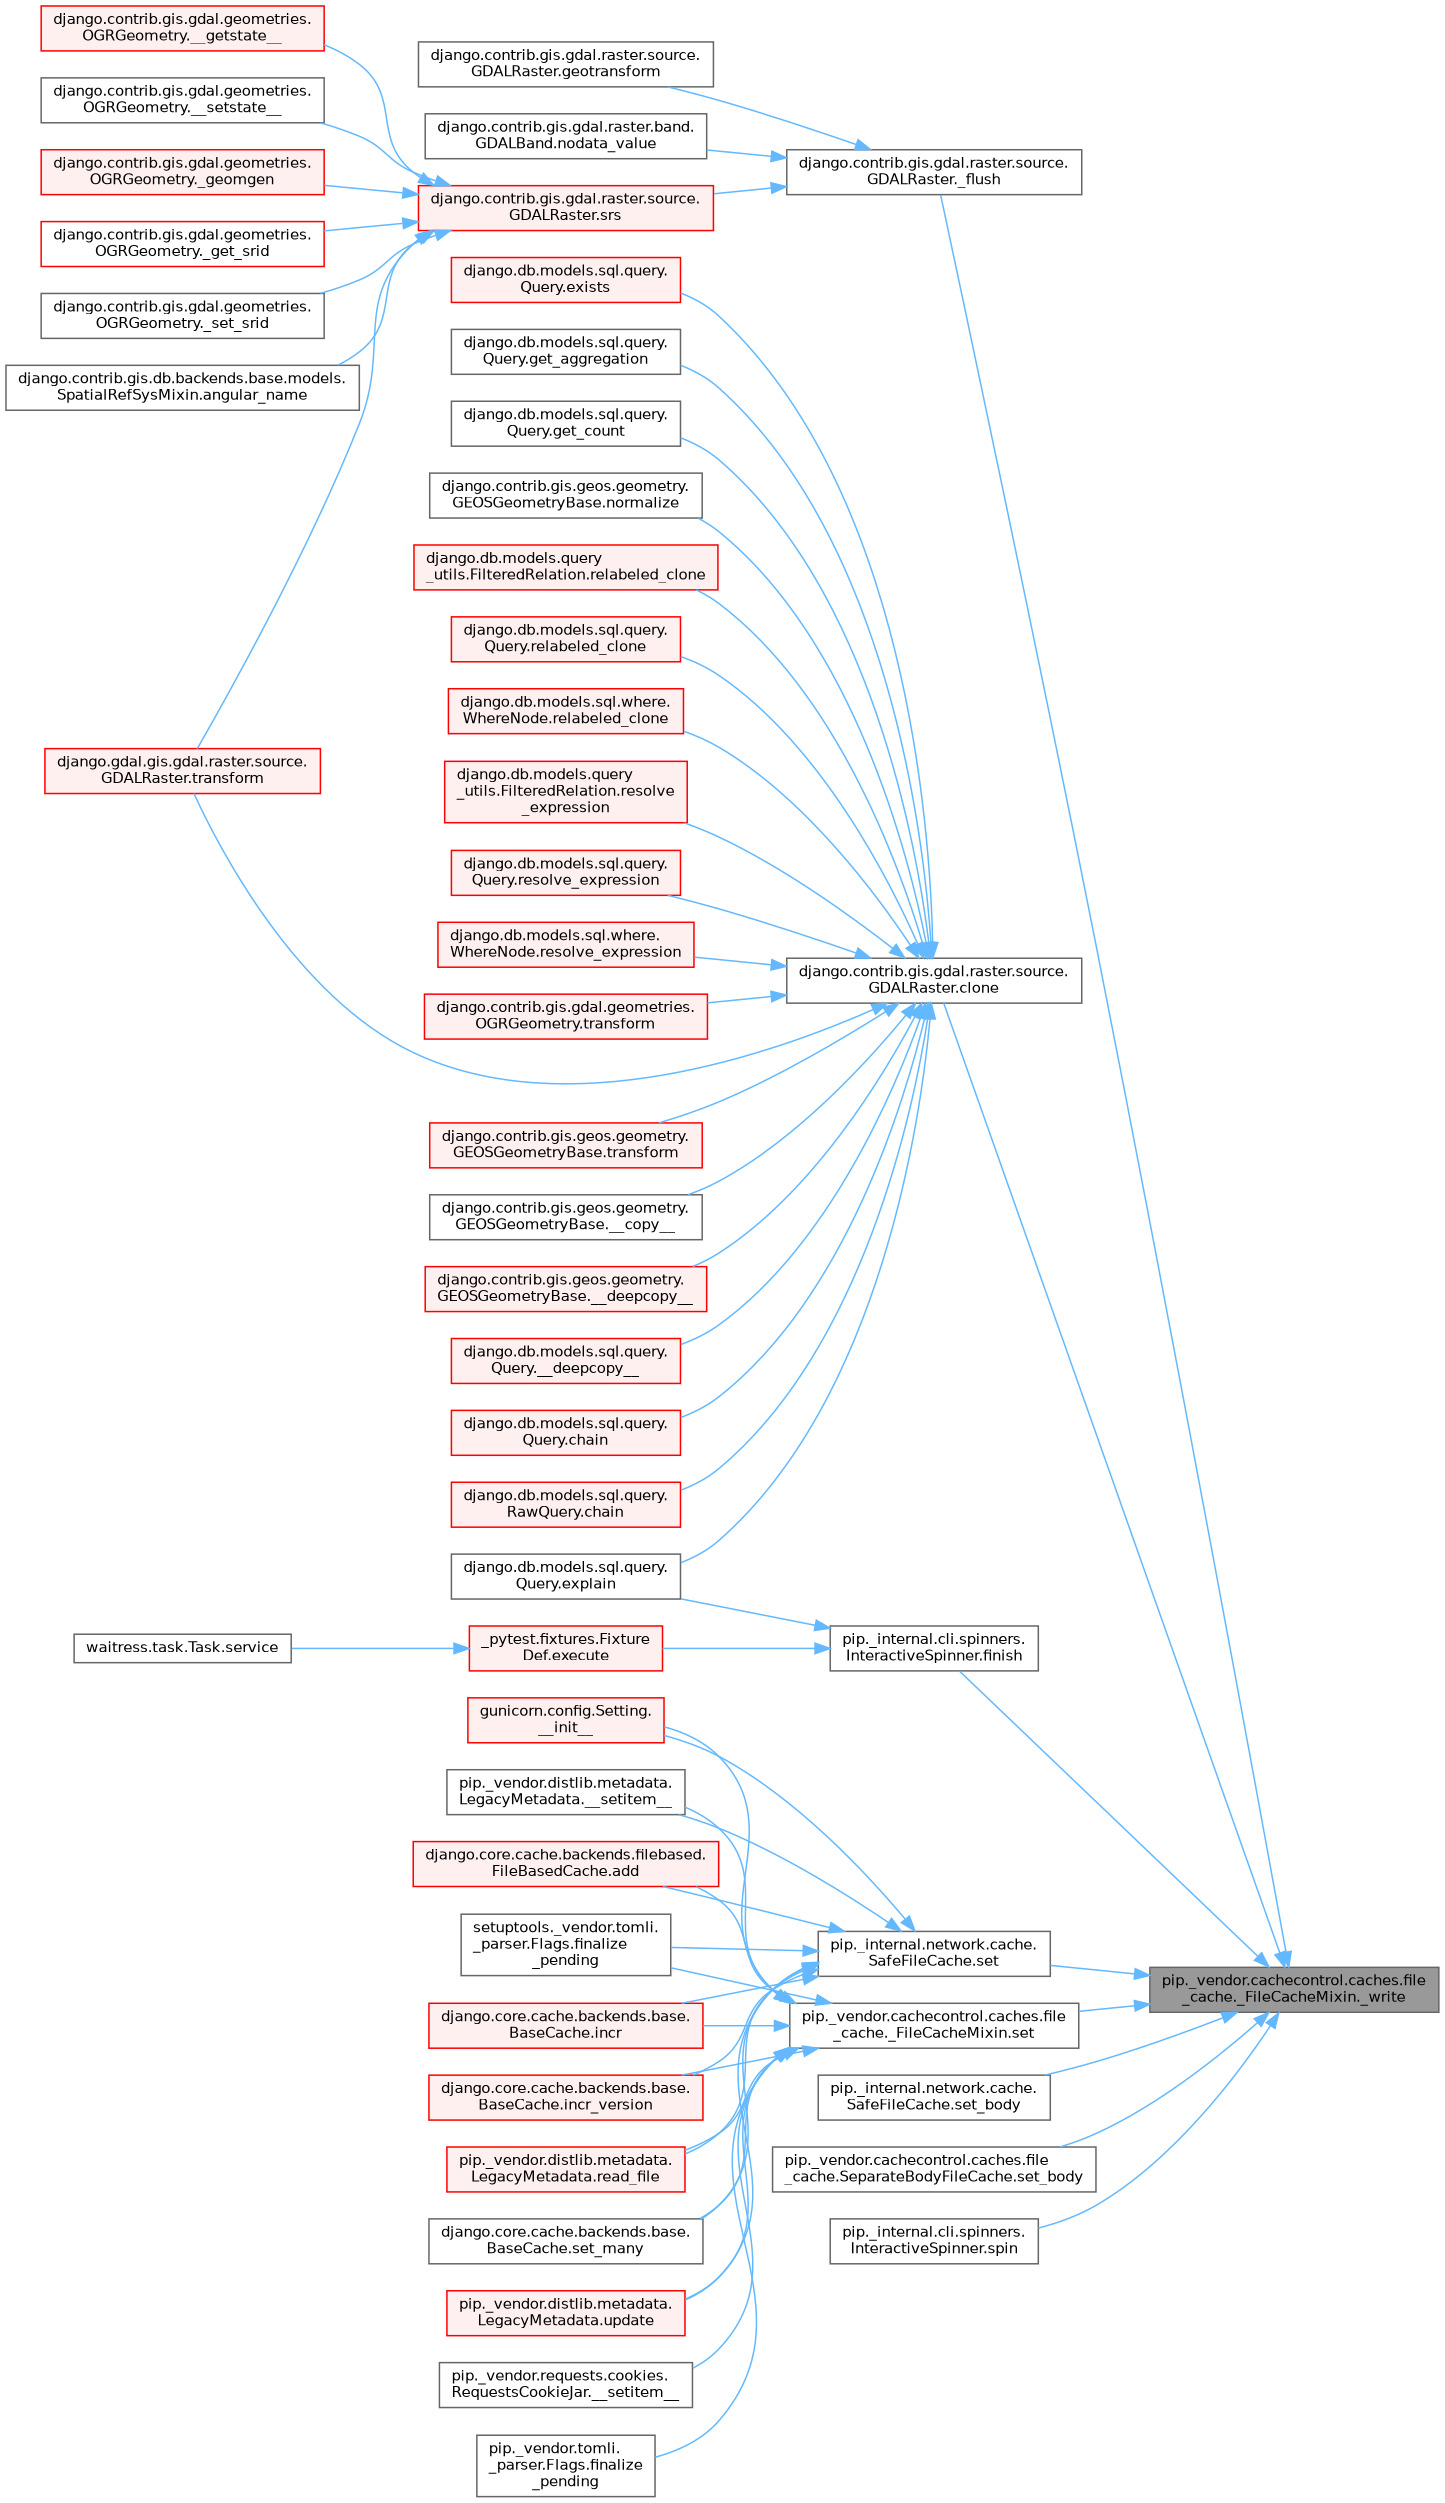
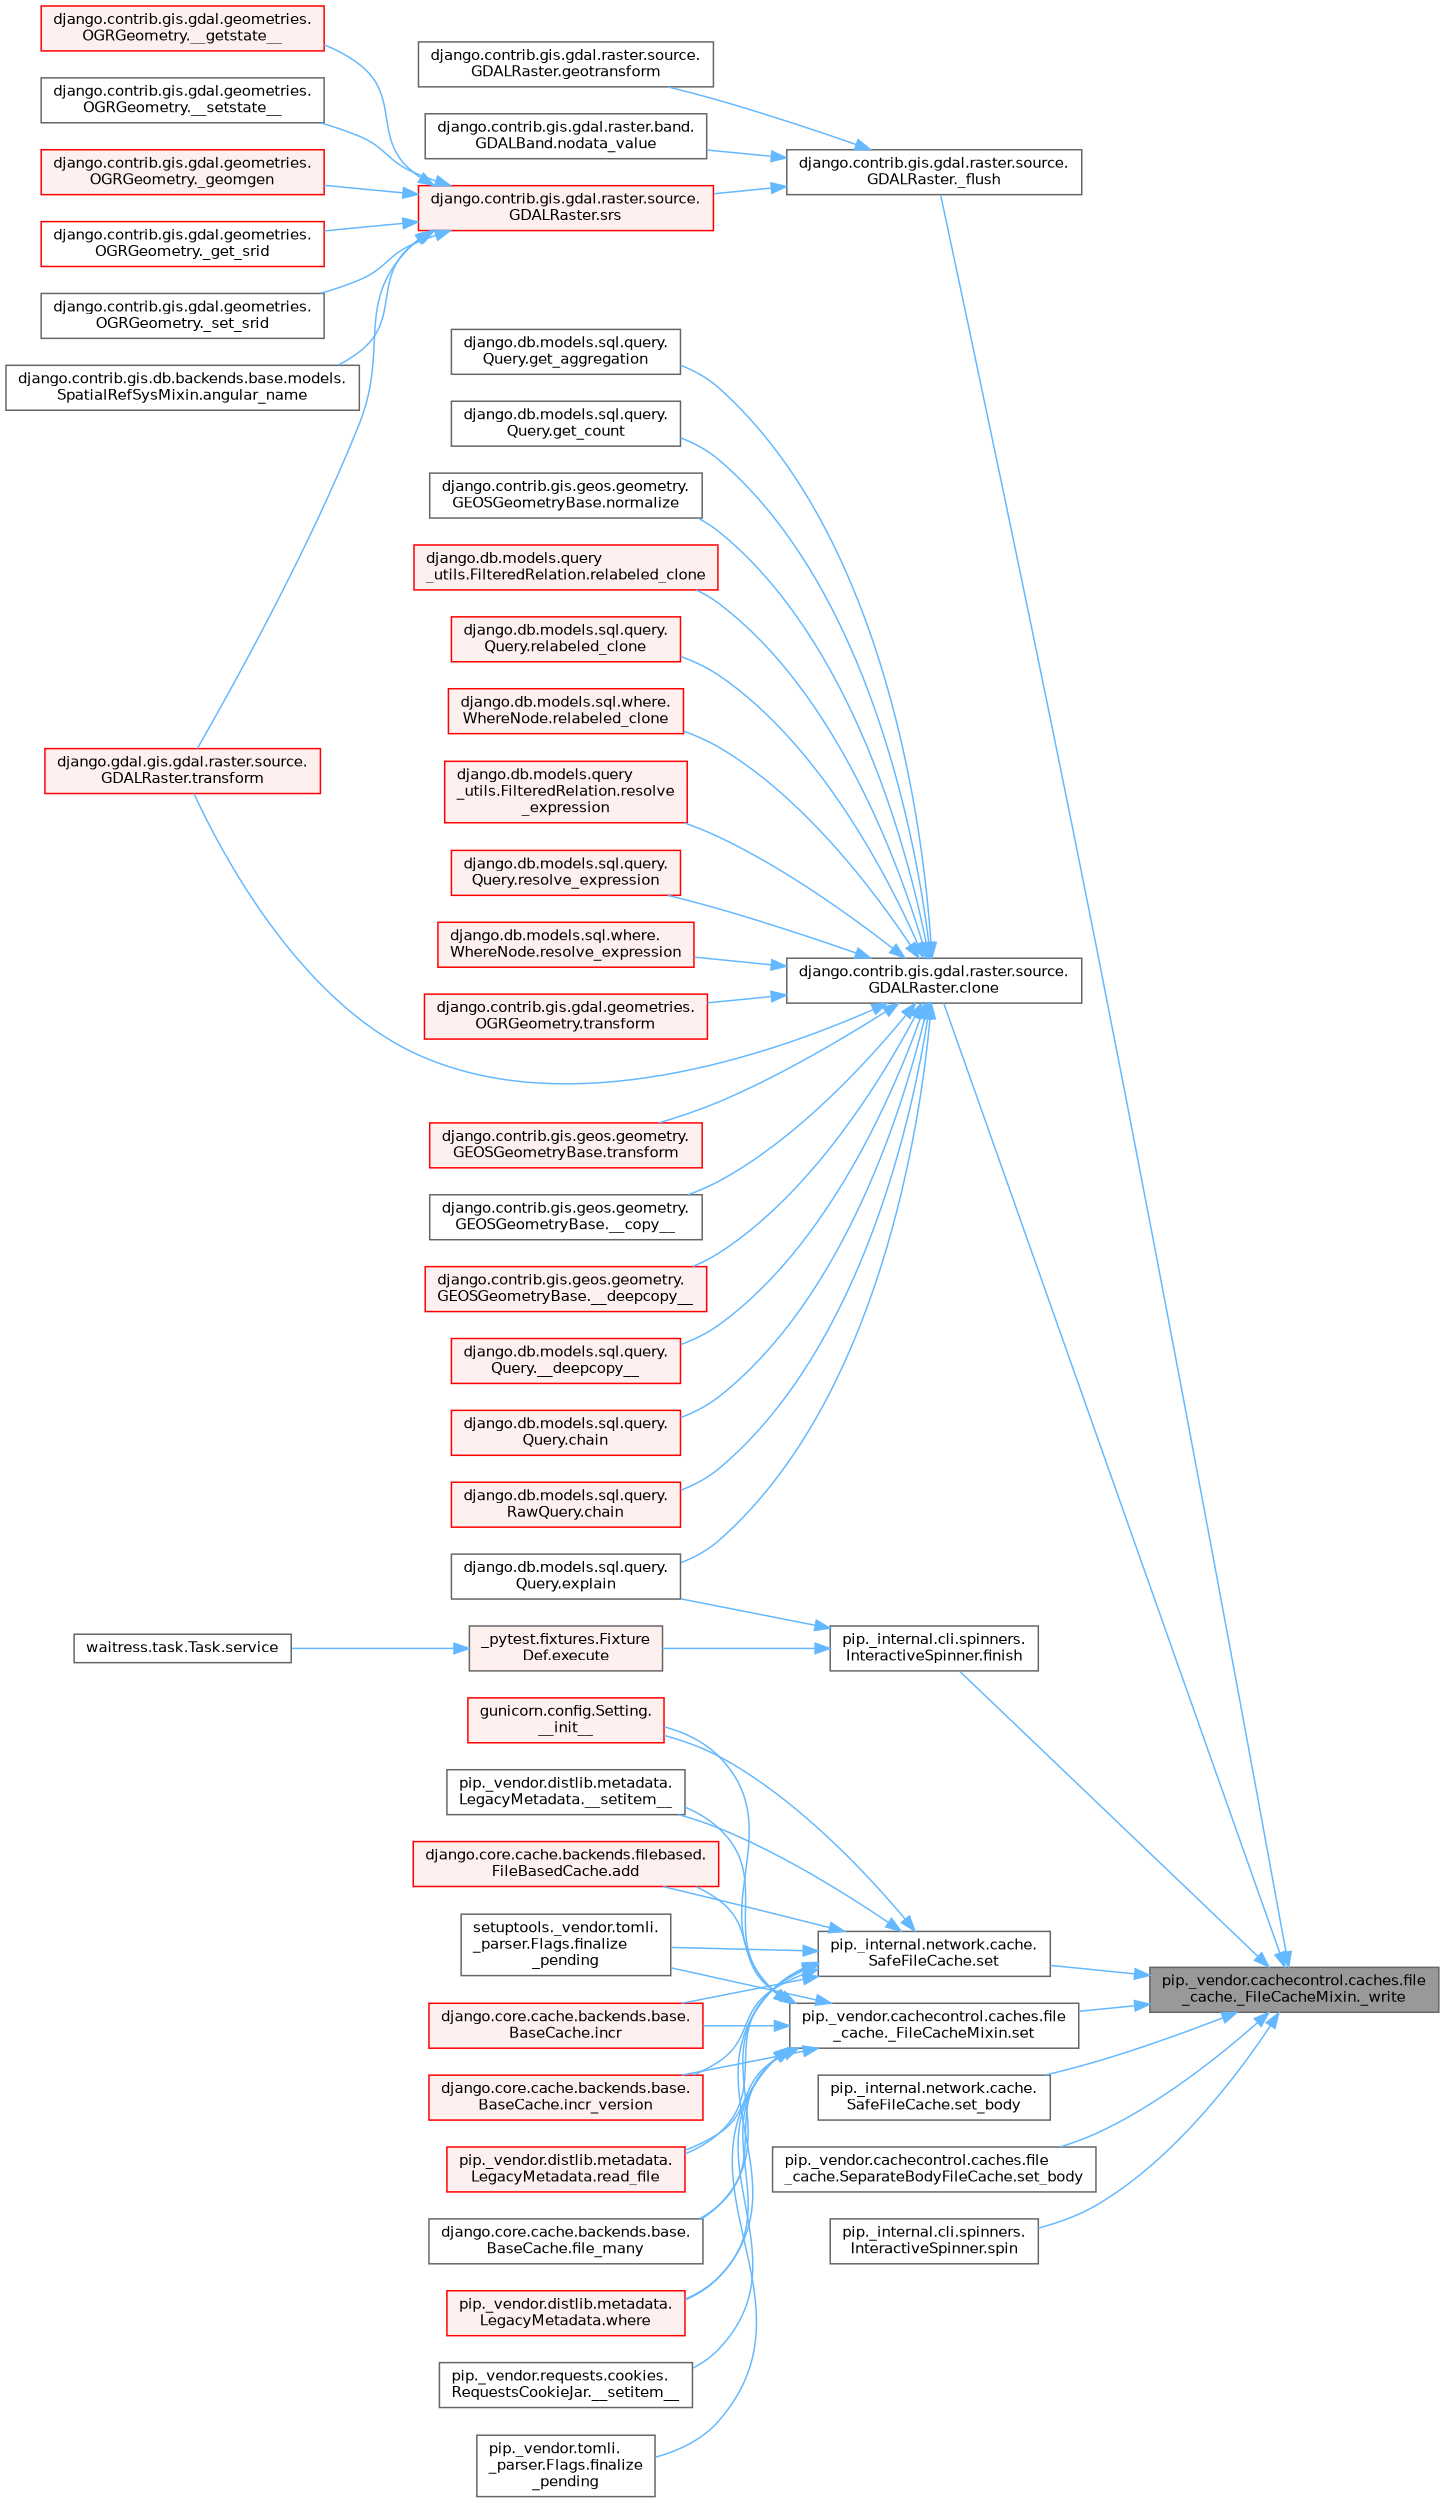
(566, 280) -> none
(566, 1648) -> (566, 1648)
(566, 2241) -> (566, 2241)
(566, 2313) -> (566, 2313)
